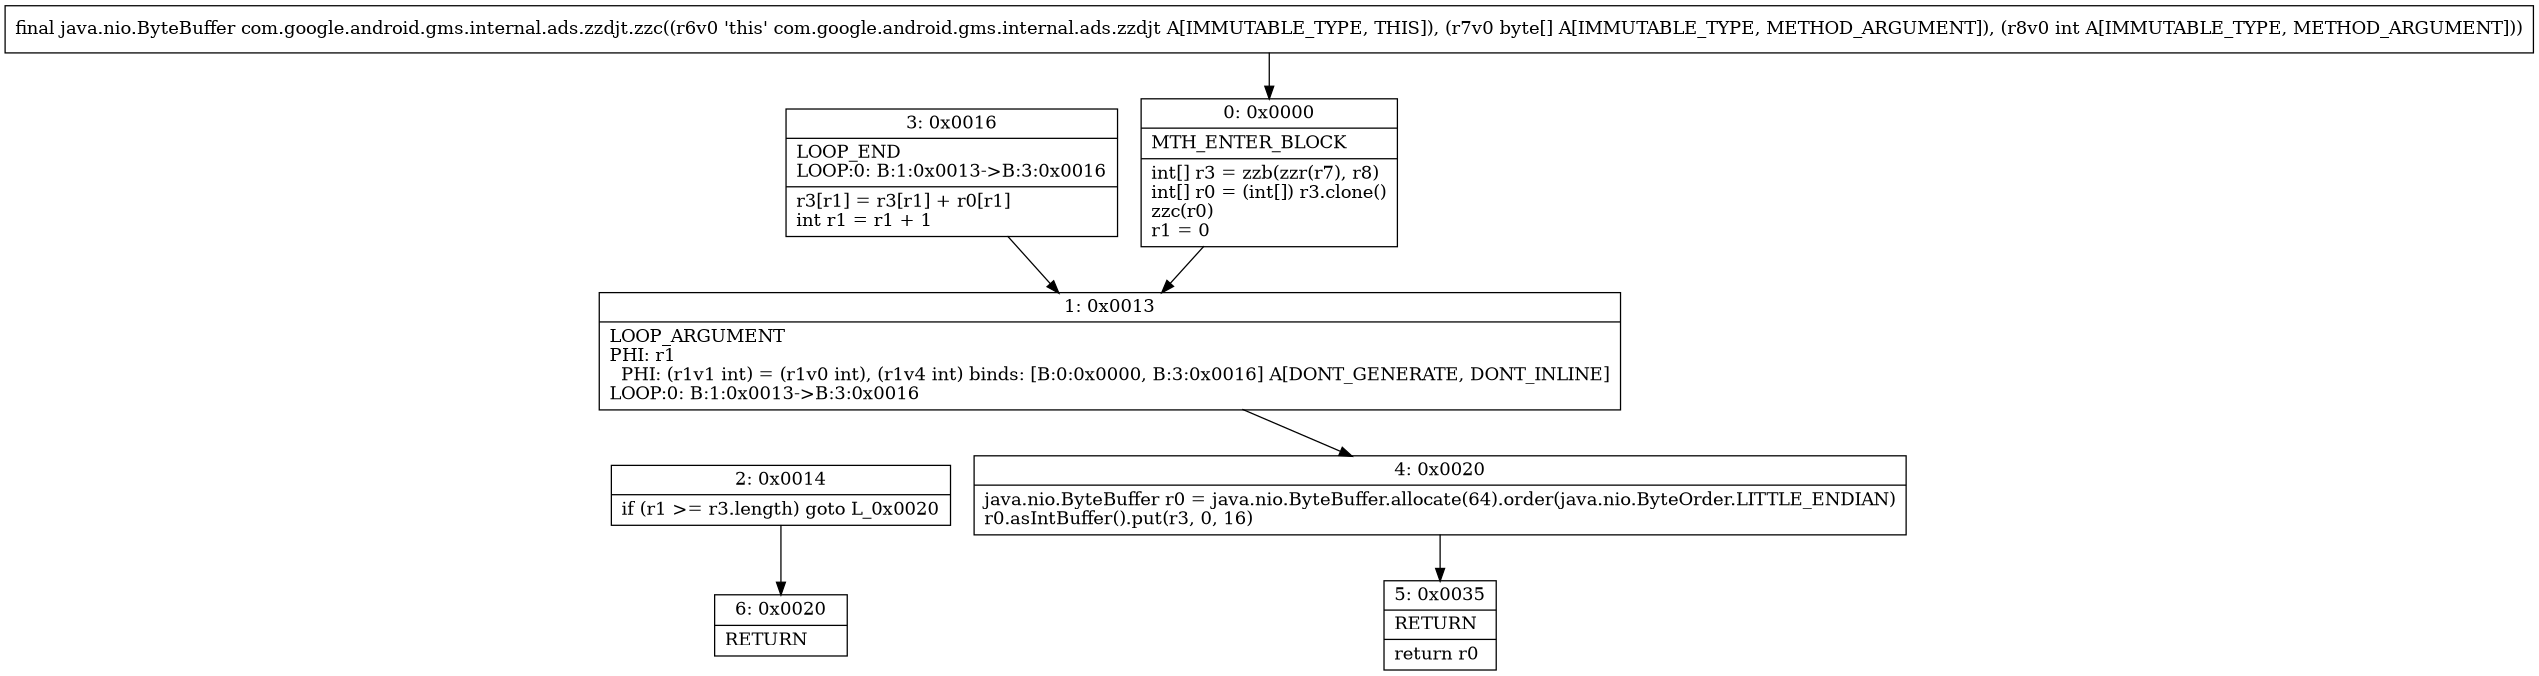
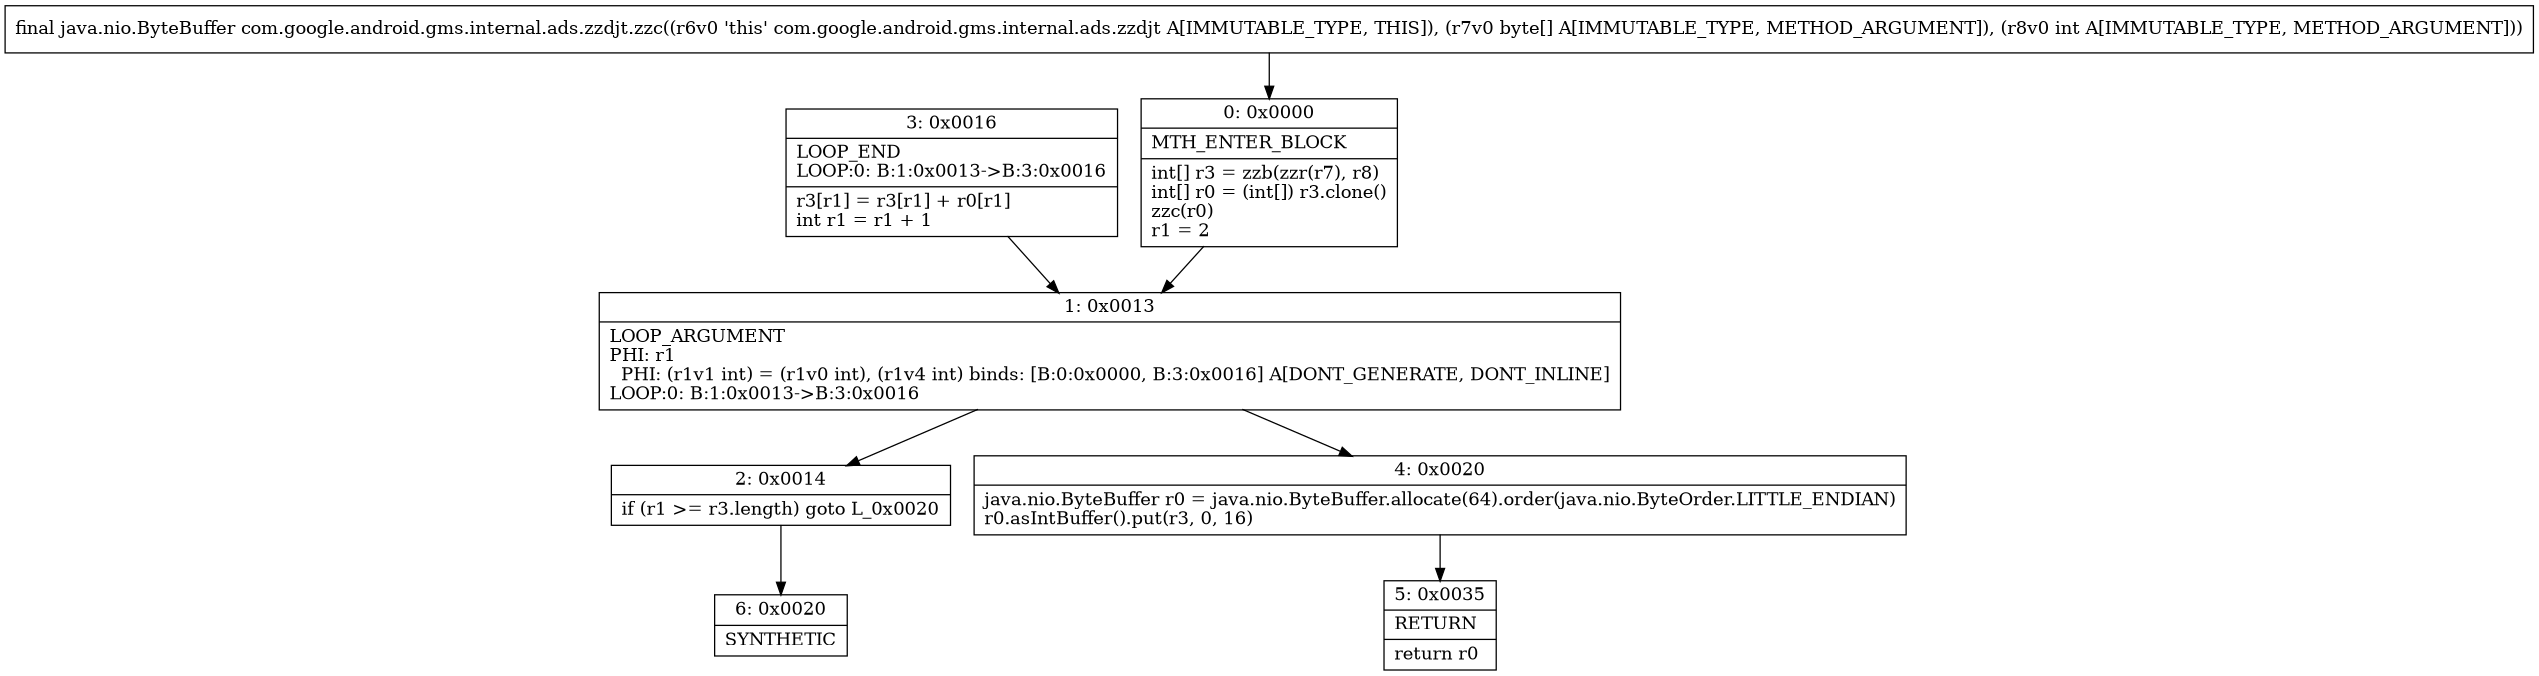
(1181, 231) -> (1181, 231)
none -> (918, 435)
(766, 640) -> (781, 640)
